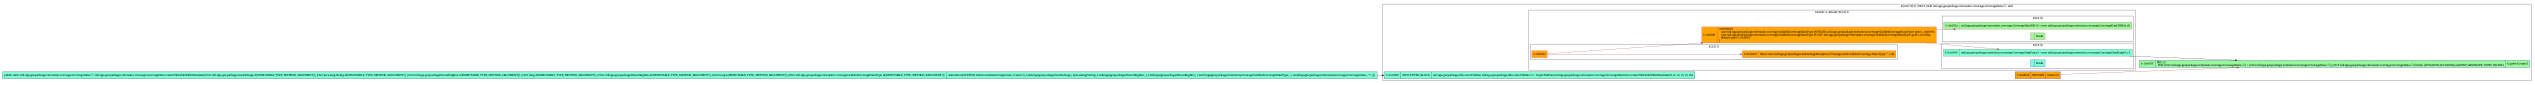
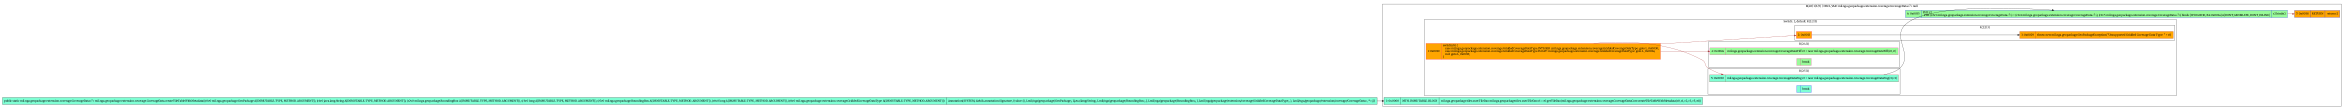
(1735, 38) -> (1457, 54)
(1624, 48) -> (1727, 40)
(1644, 54) -> (1915, 35)
(2517, 64) -> (2280, 14)
(2149, 71) -> (2290, 14)
(1416, 75) -> (1420, 101)
